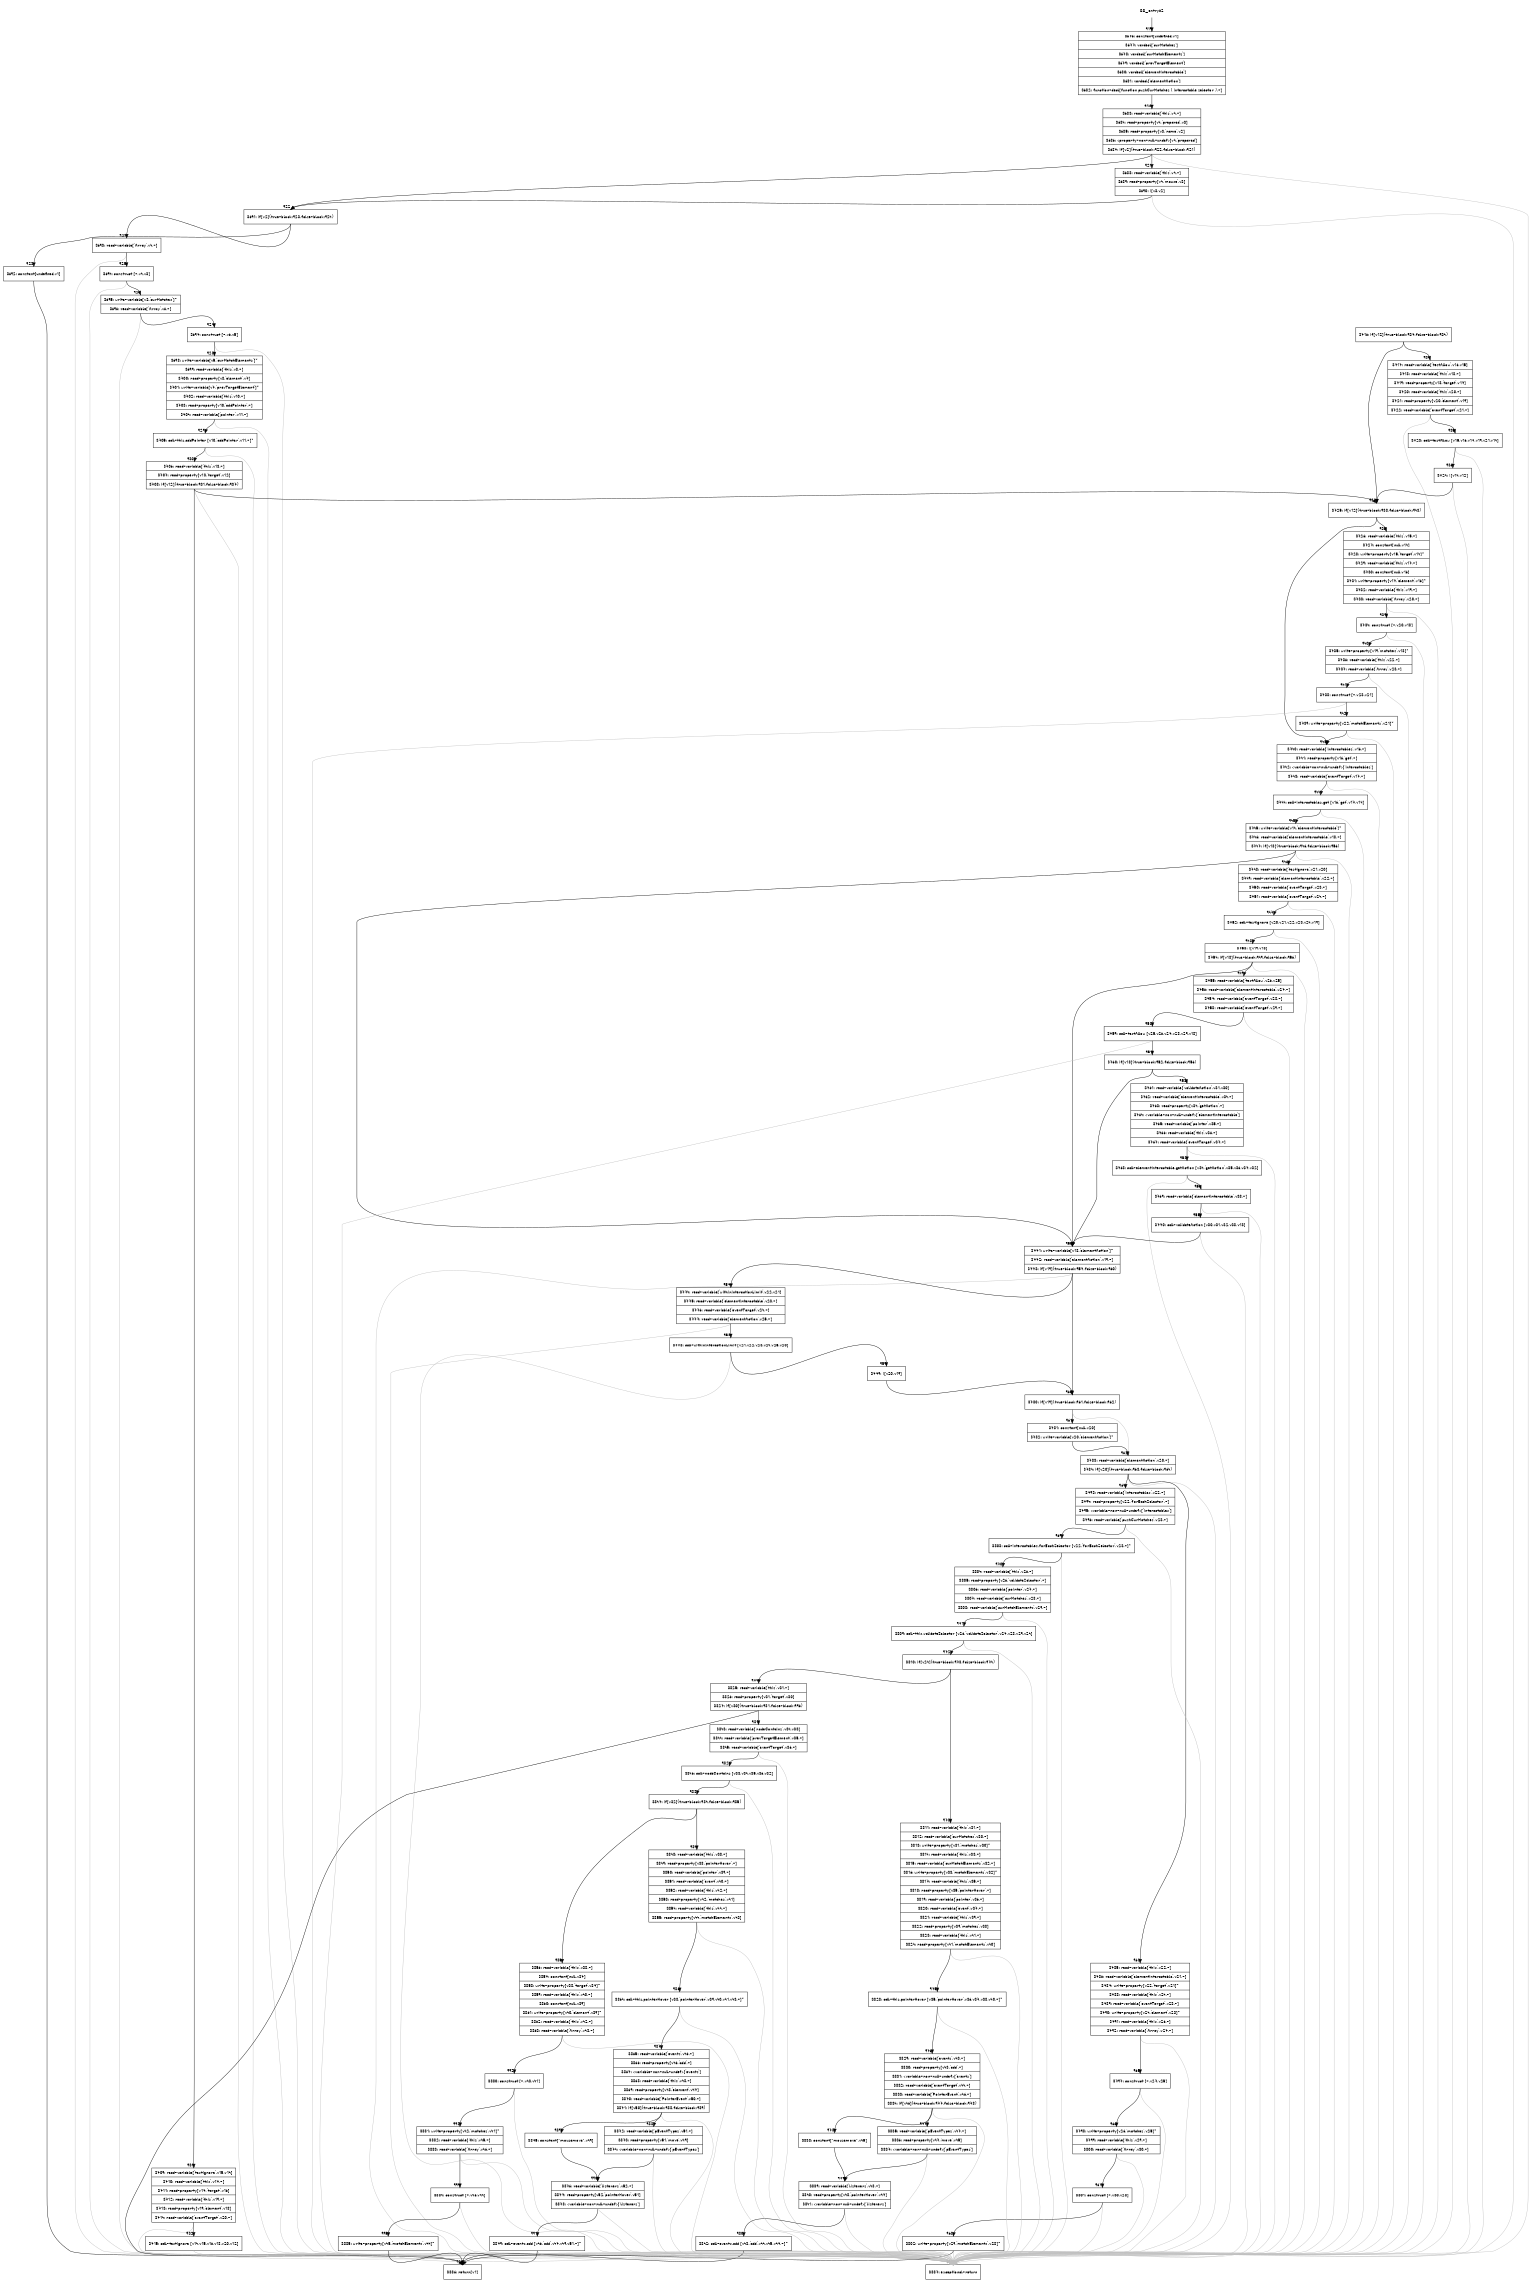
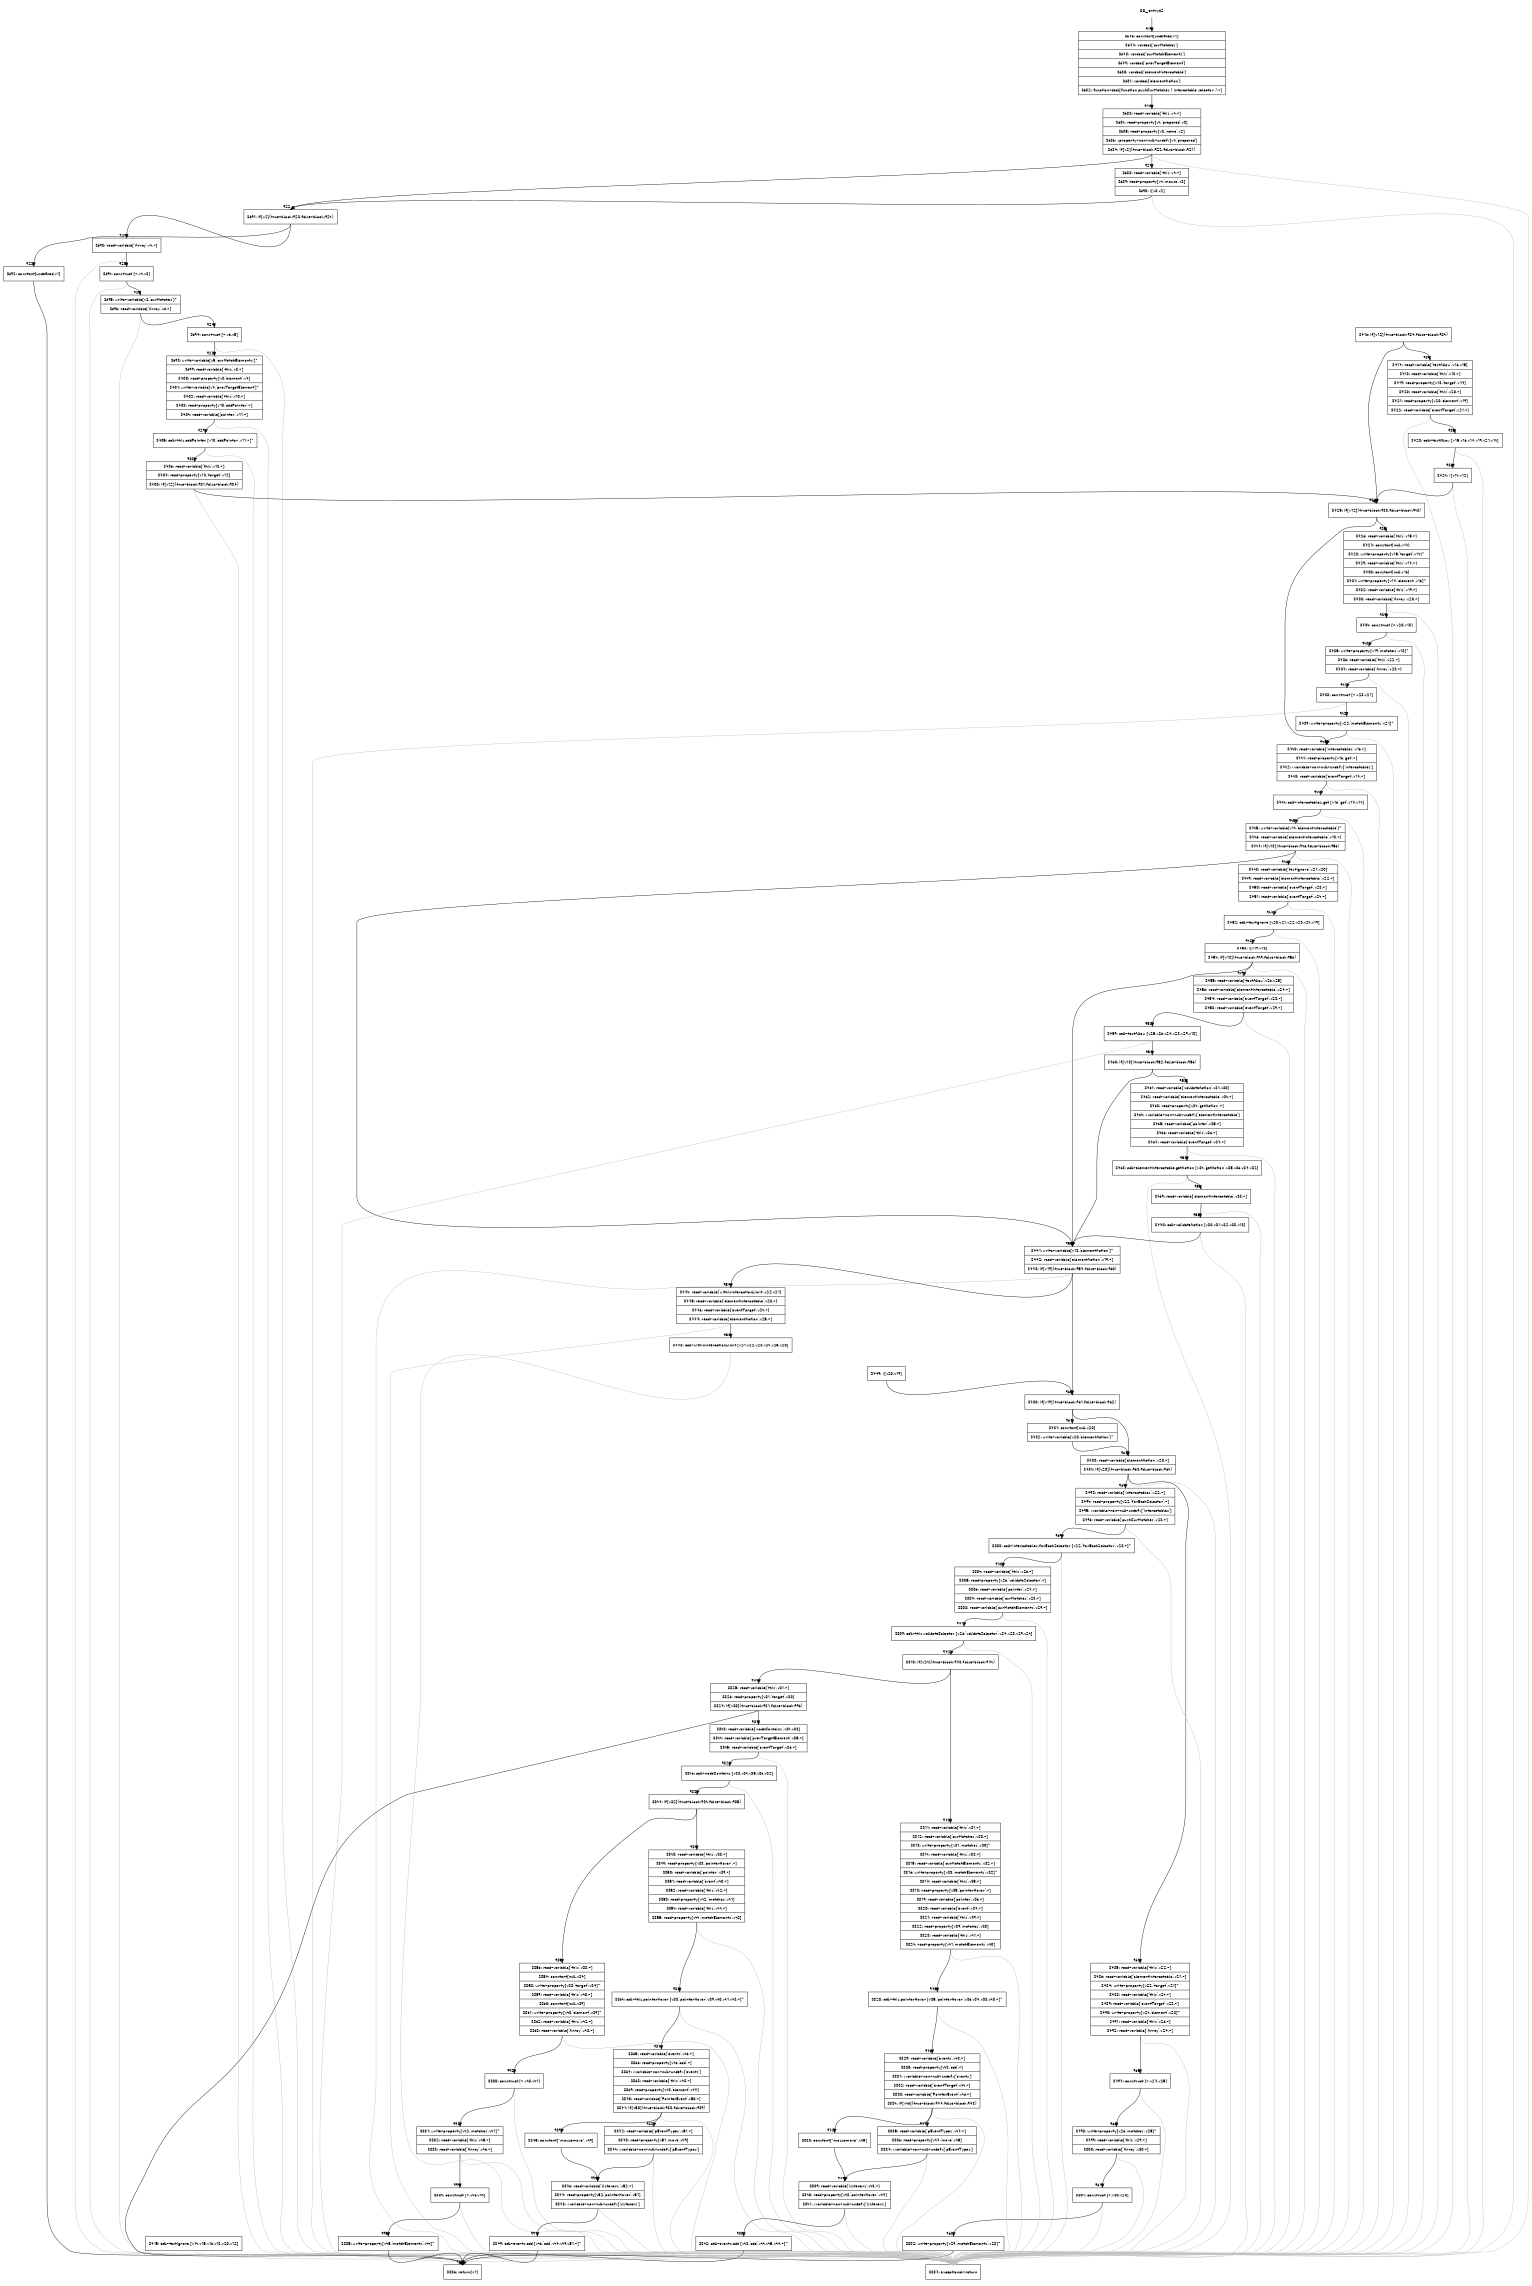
(807, 1360) -> none
(1109, 1418) -> (1109, 1418)
(194, 2195) -> none
